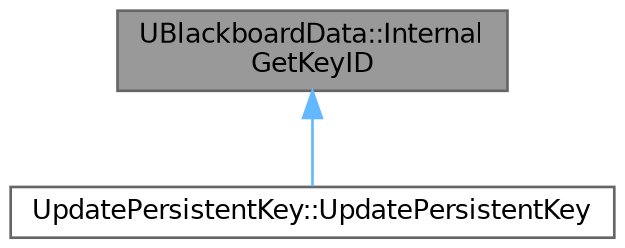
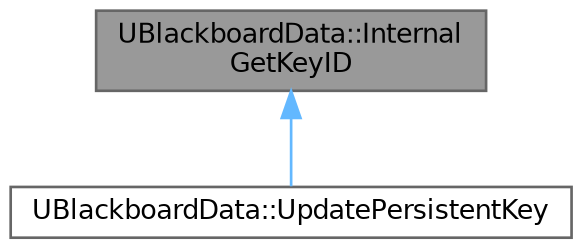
(312, 212) -> (291, 212)
